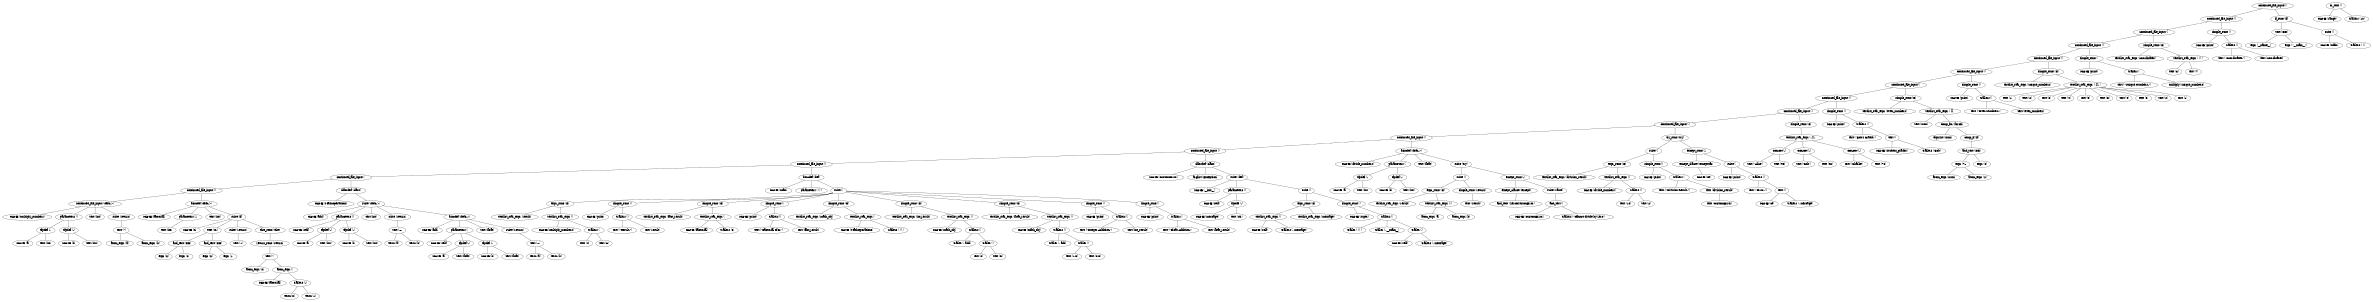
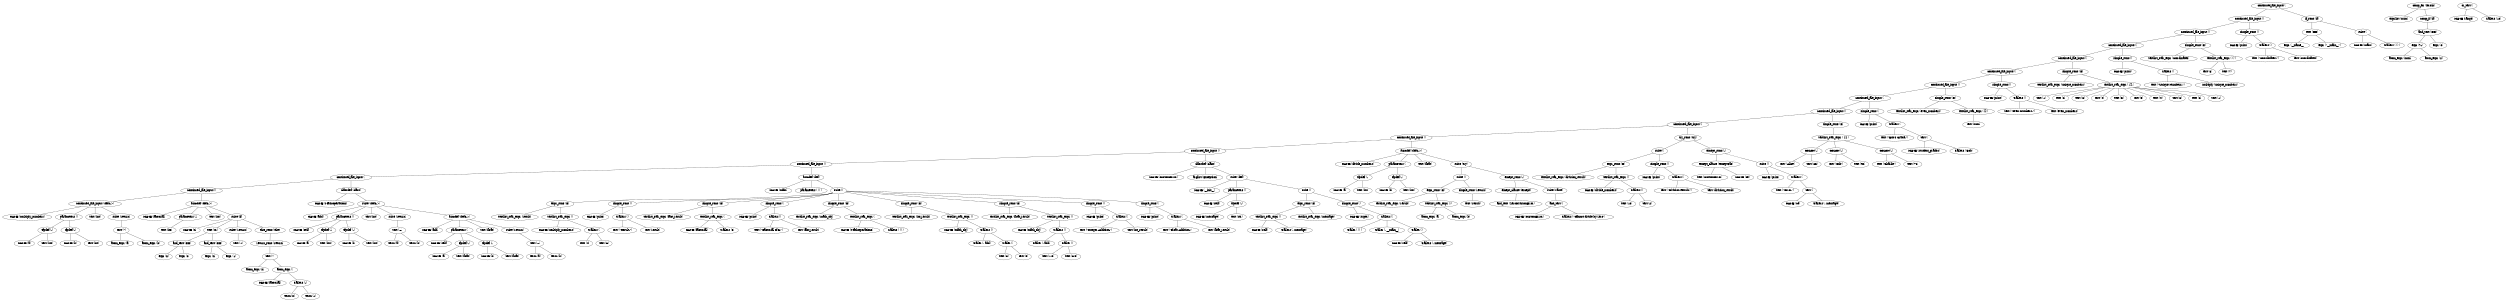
(1946, 118) -> none
(1780, 164) -> (1812, 164)
(1719, 197) -> (1713, 171)
